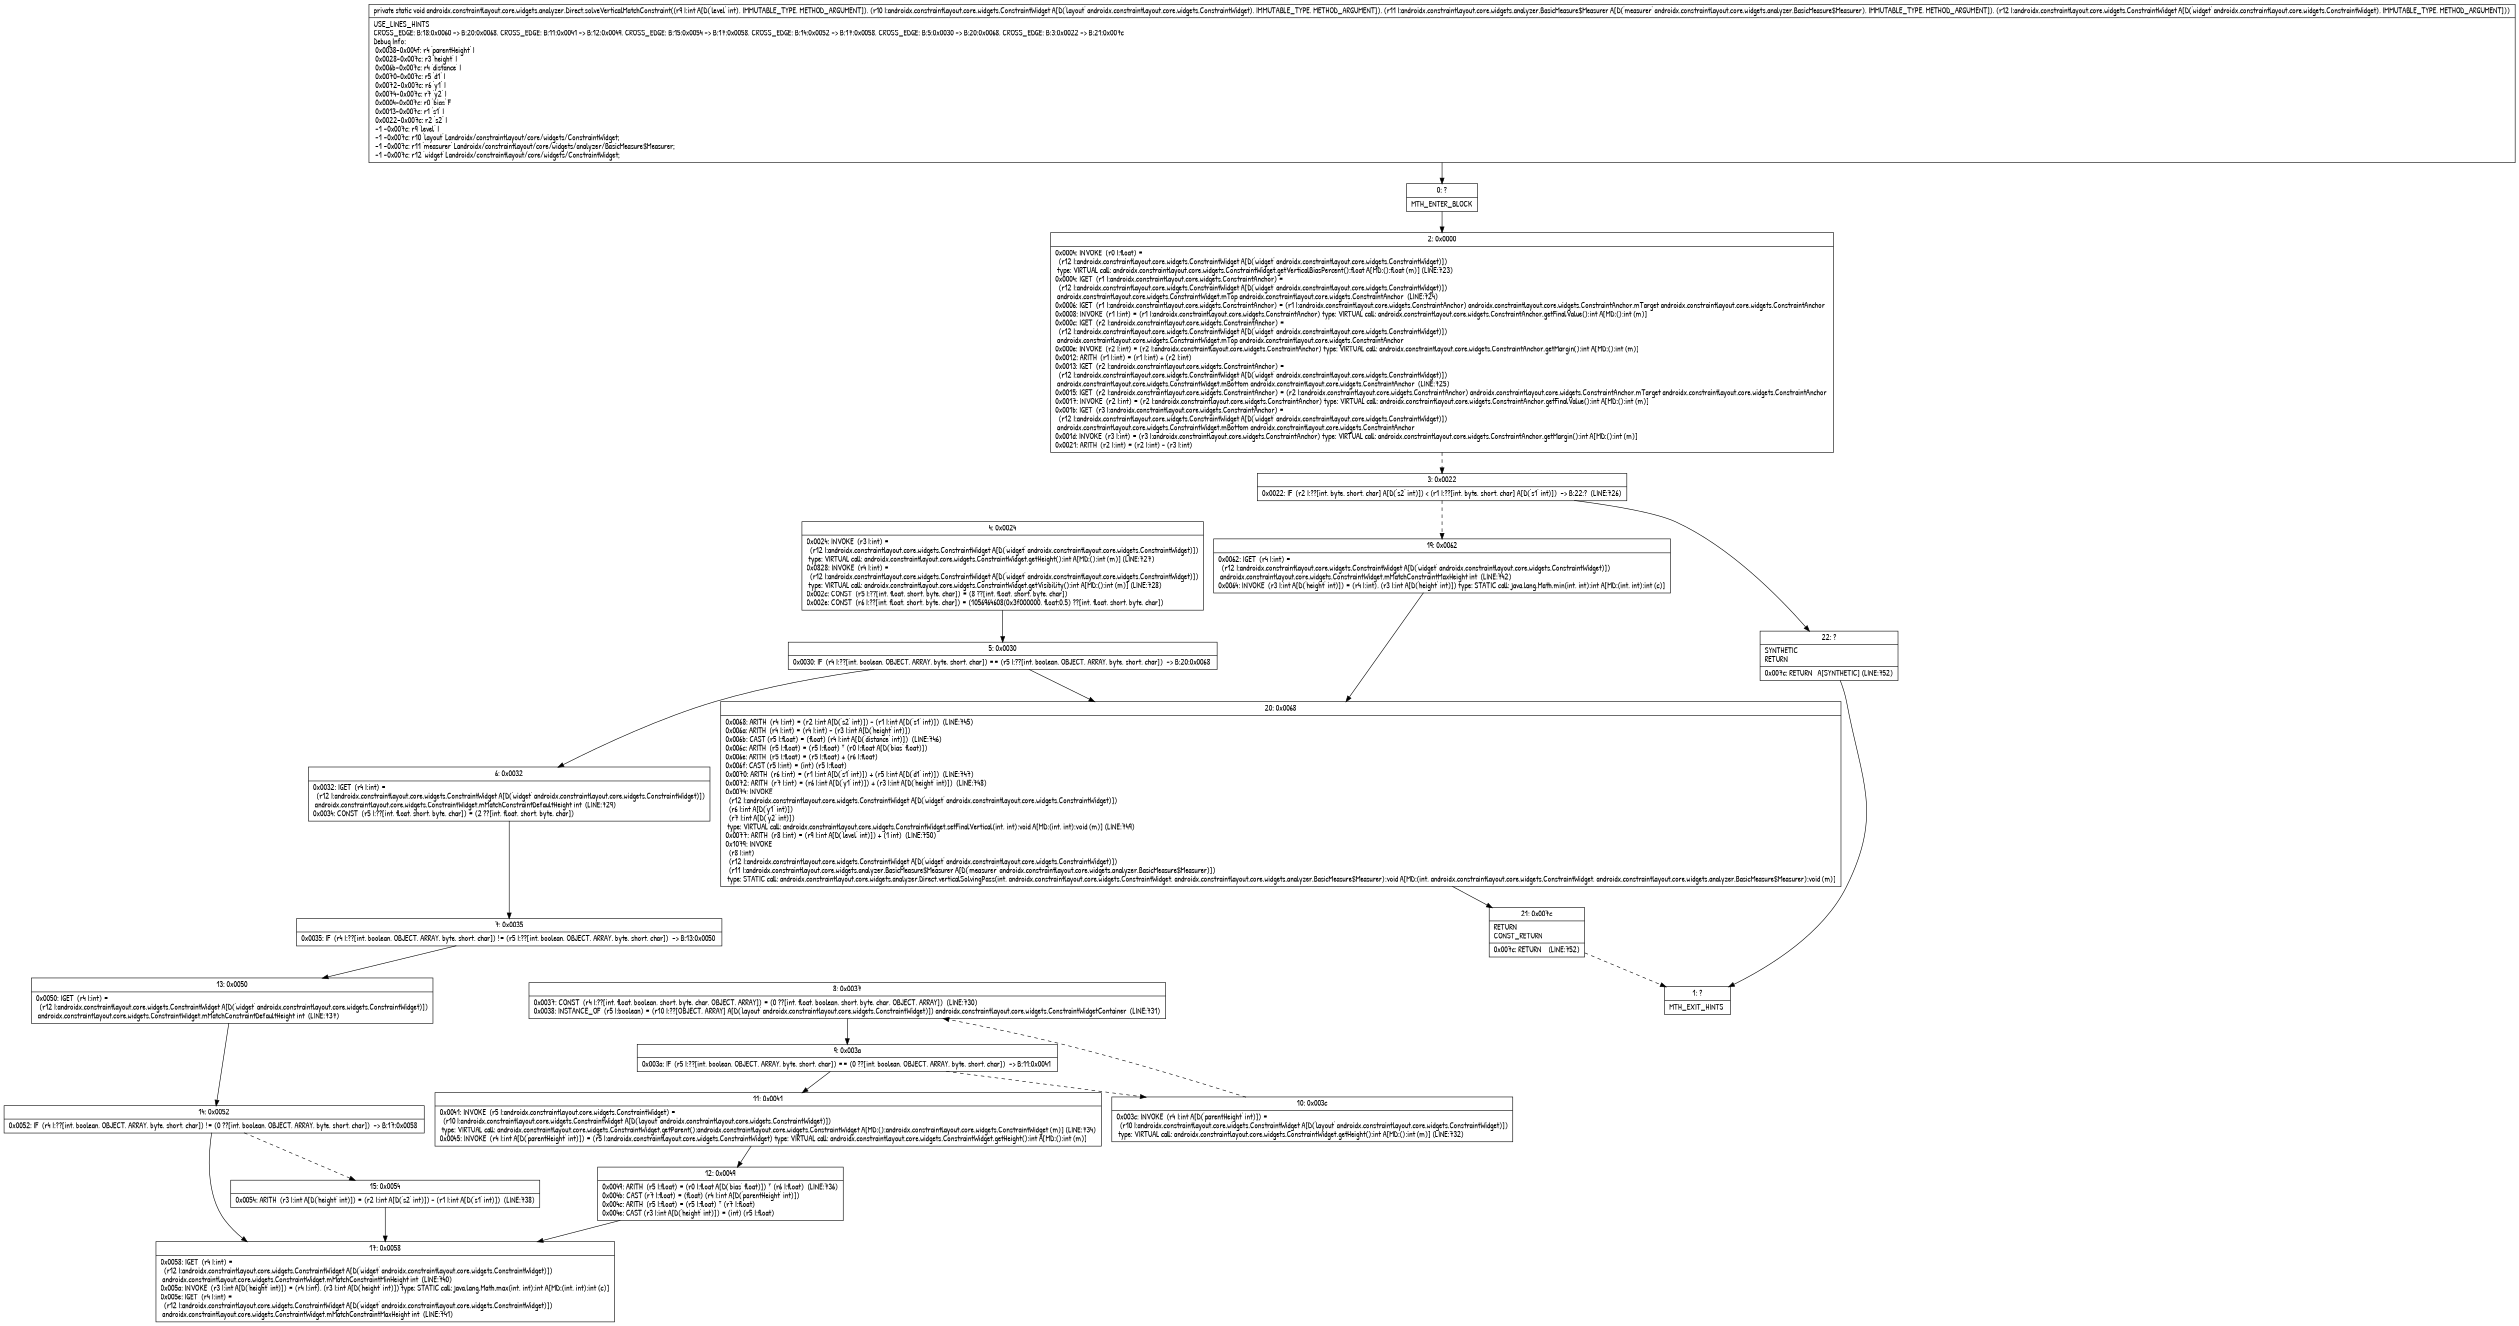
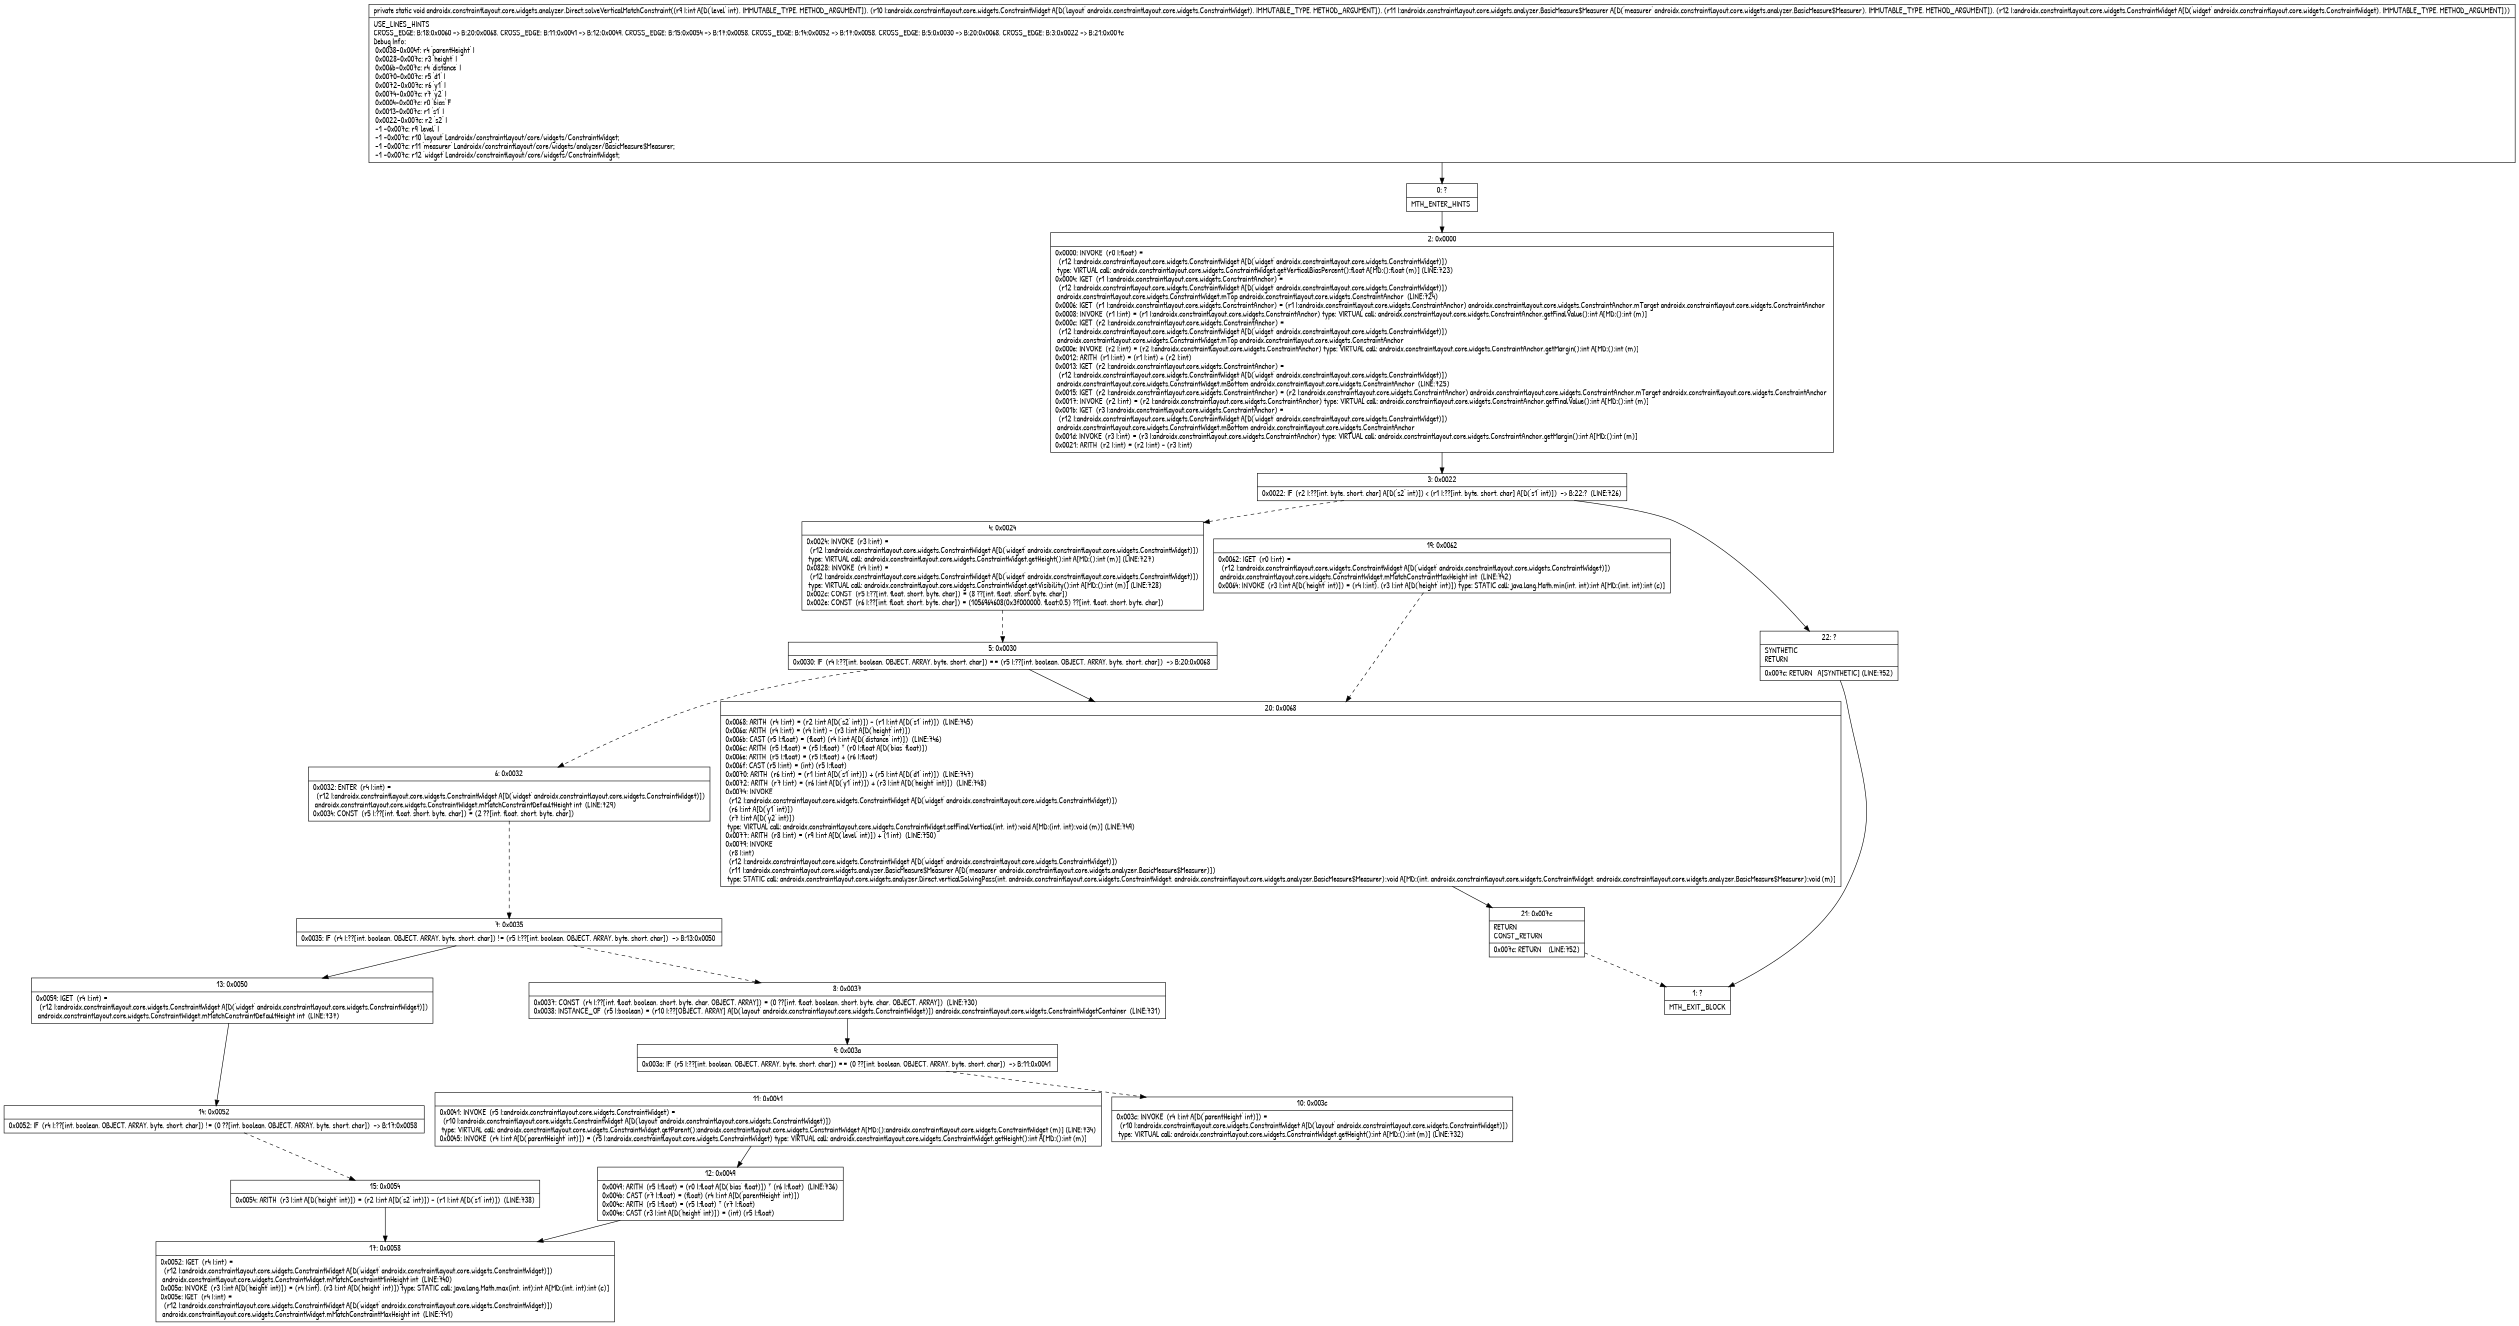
(1442, 204) -> (1441, 204)
(1100, 253) -> (1100, 253)
(1442, 460) -> (1442, 460)
(1442, 517) -> (1277, 510)
(1256, 560) -> (1256, 560)
(1003, 623) -> (1003, 623)
(1386, 645) -> (1386, 645)
(714, 702) -> (714, 702)
(351, 788) -> (354, 788)
(751, 844) -> (751, 844)
(509, 867) -> (509, 867)
(73, 999) -> (73, 999)
(1697, 1007) -> (1698, 1007)
(1099, 1054) -> (664, 964)
(819, 1080) -> none
(212, 1190) -> none
(198, 1262) -> (198, 1262)
